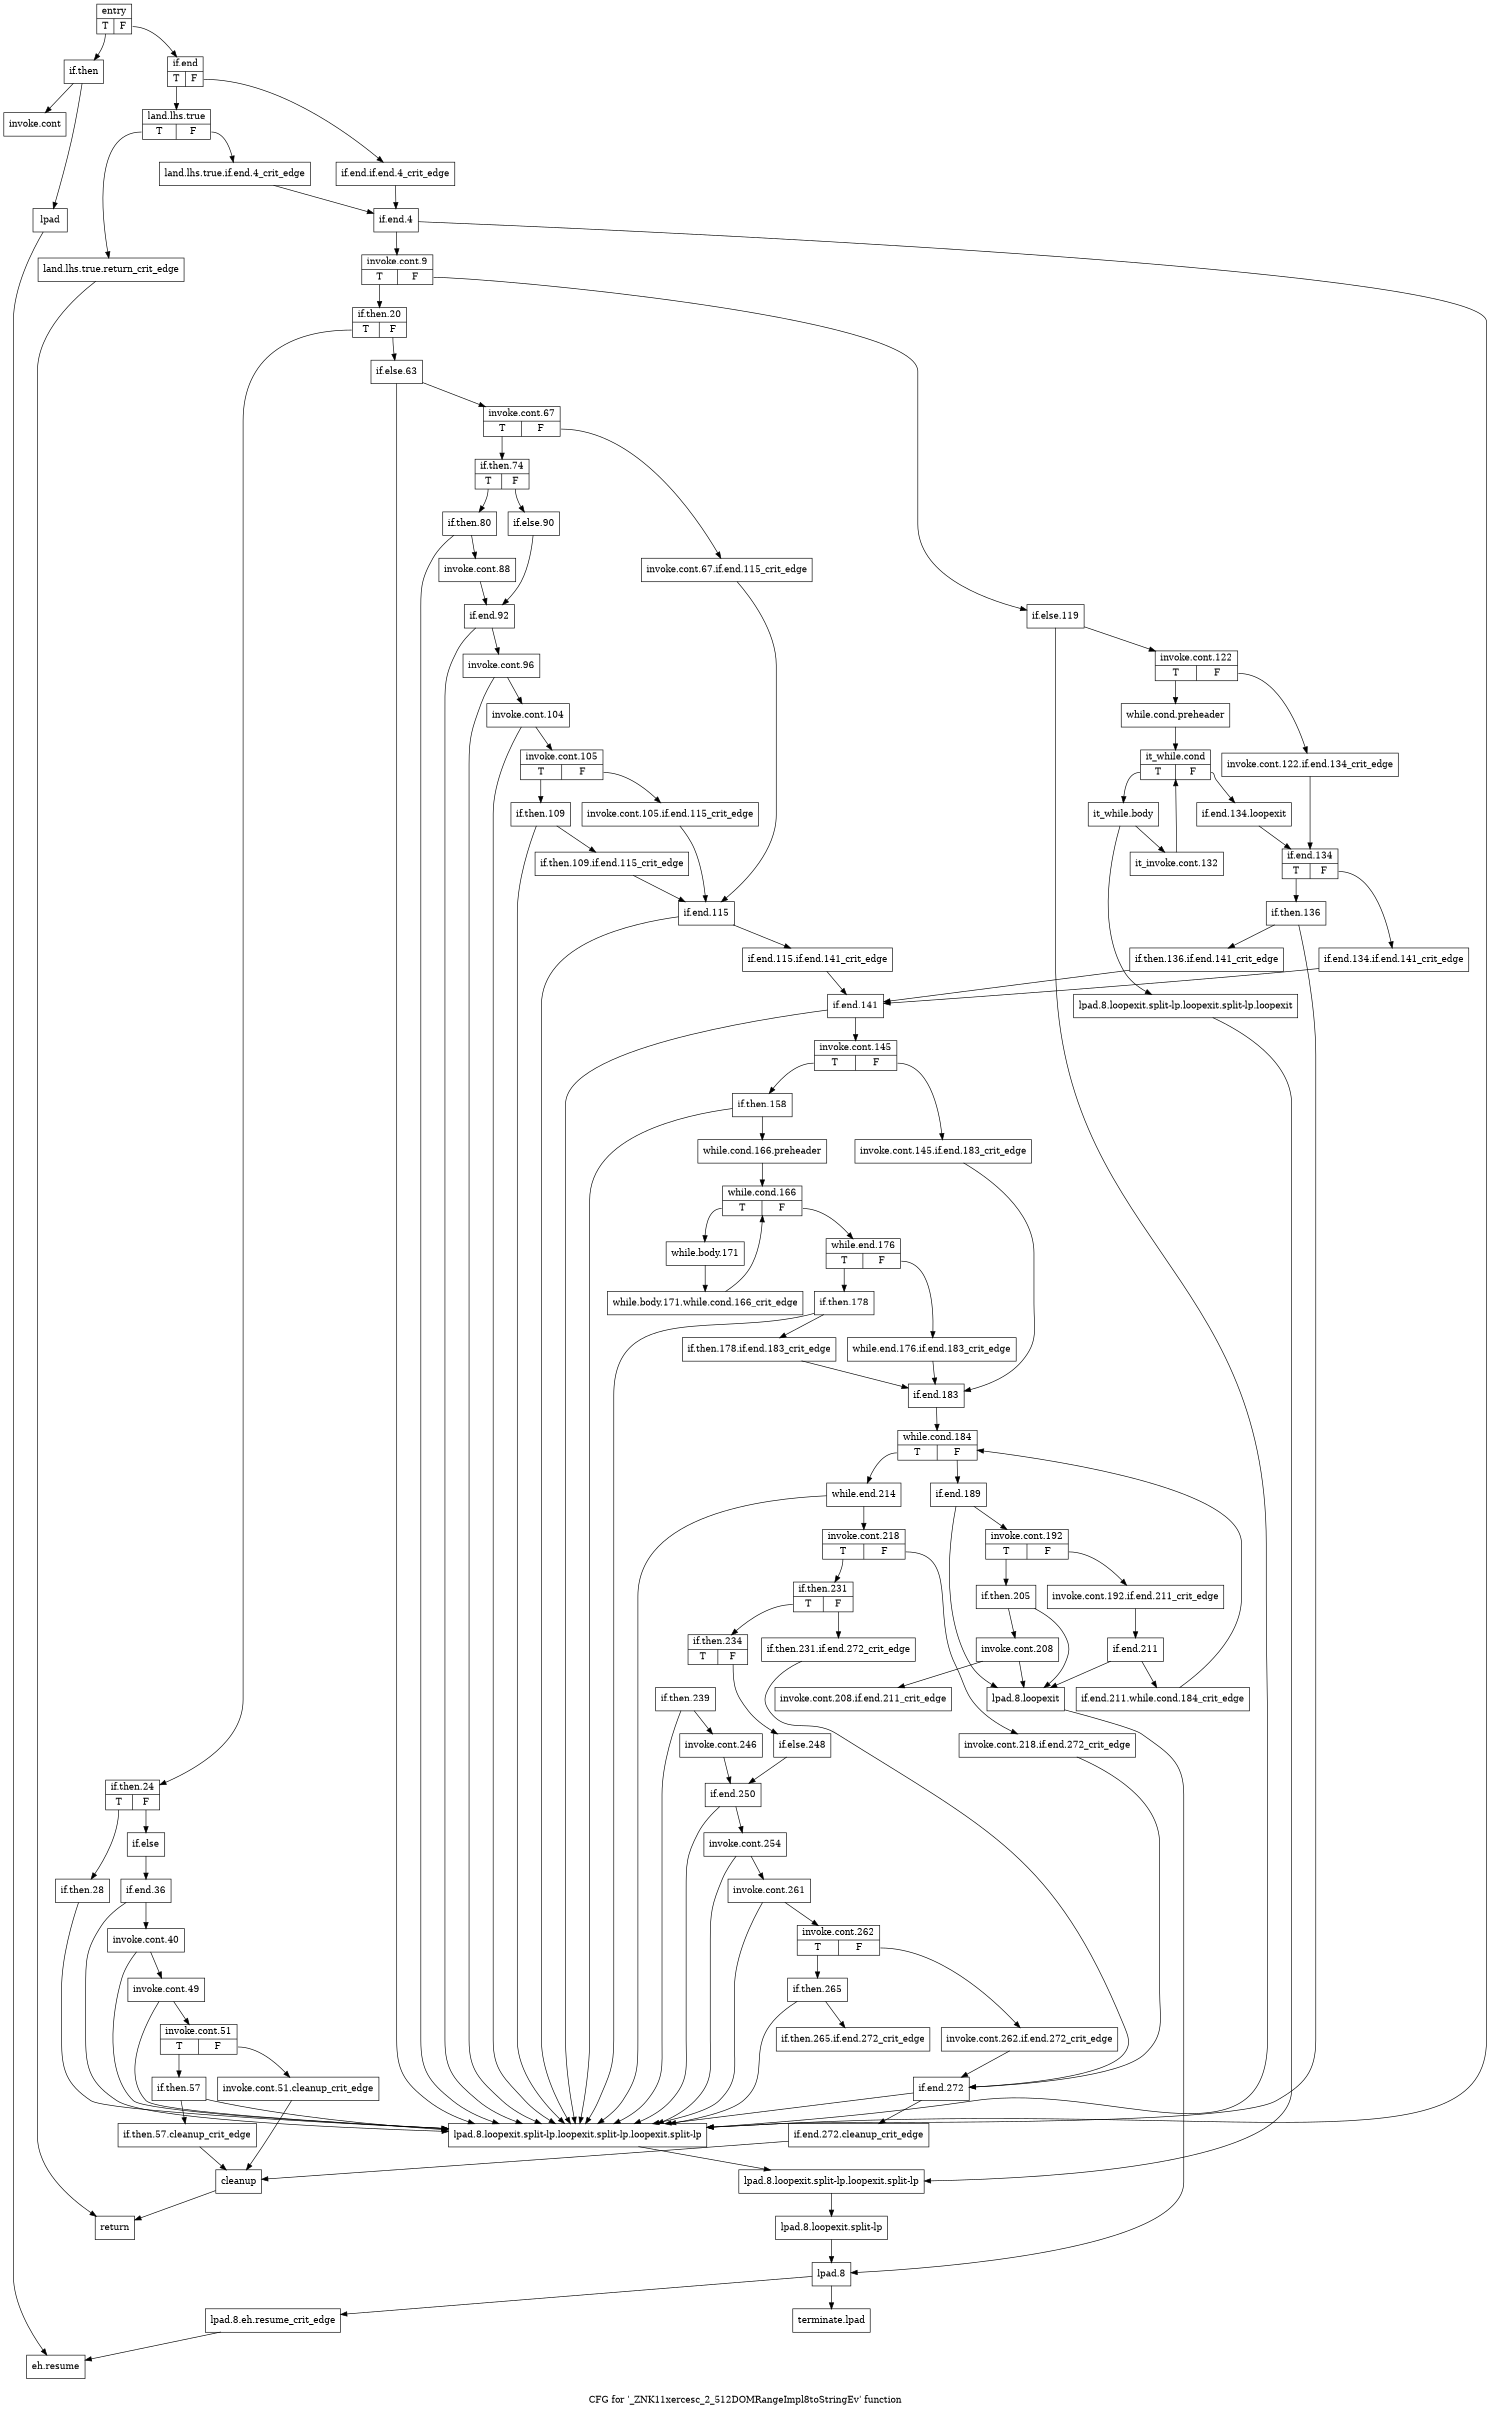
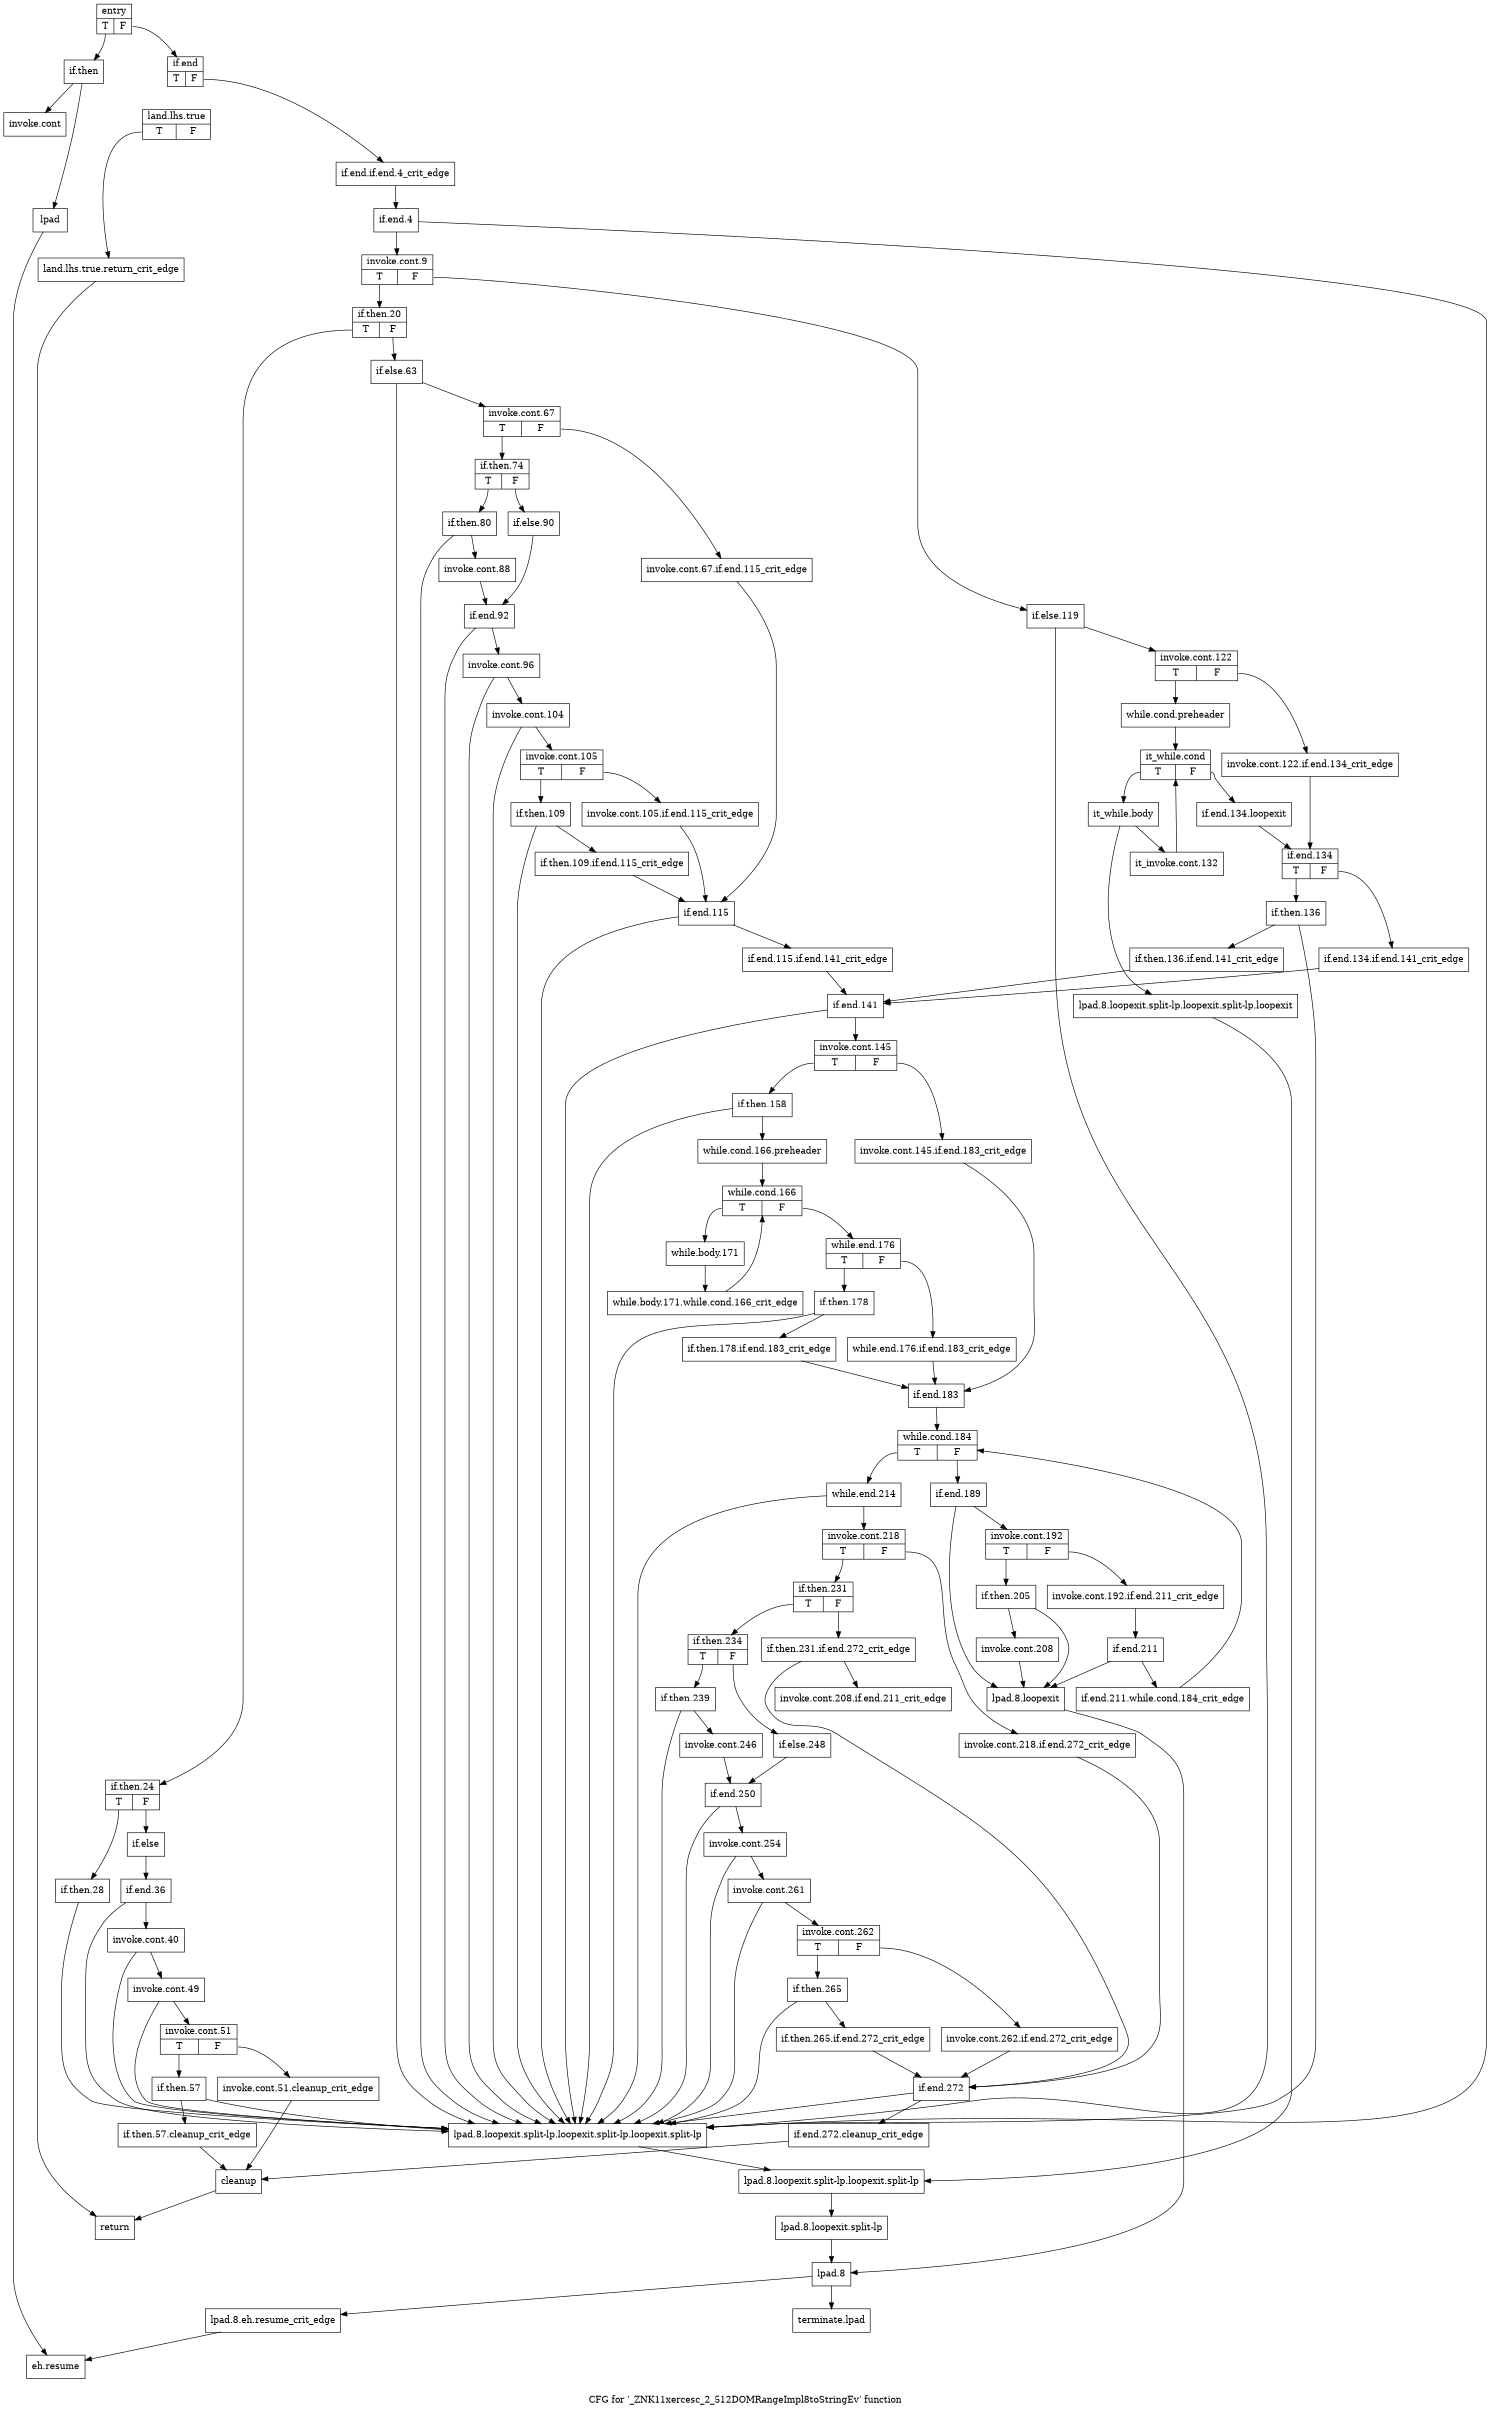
(176, 95) -> none
(235, 174) -> none
(943, 1673) -> (849, 1672)
none -> (701, 1674)
none -> (894, 2063)
